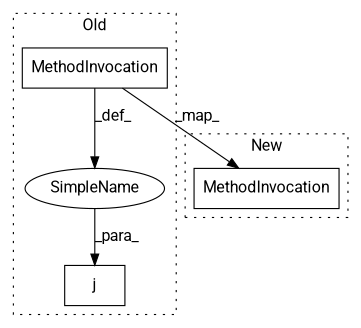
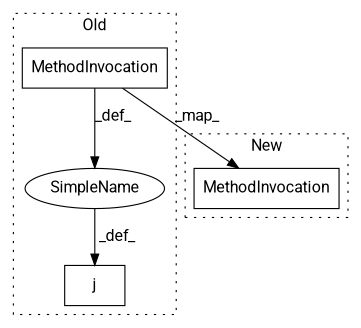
(117, 237) -> (117, 237)
